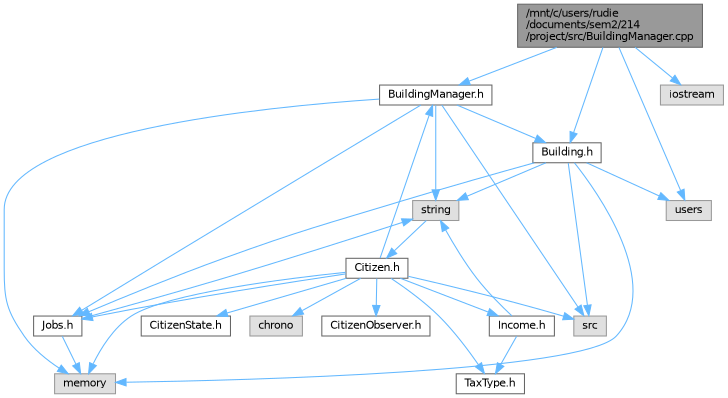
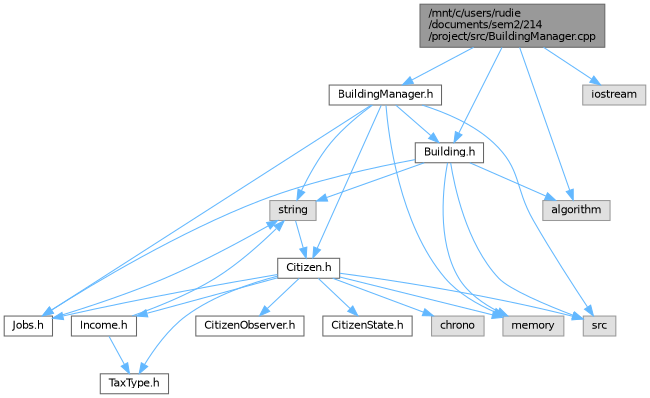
(405, 187) -> (346, 184)
(689, 211) -> (576, 211)
(69, 350) -> none
